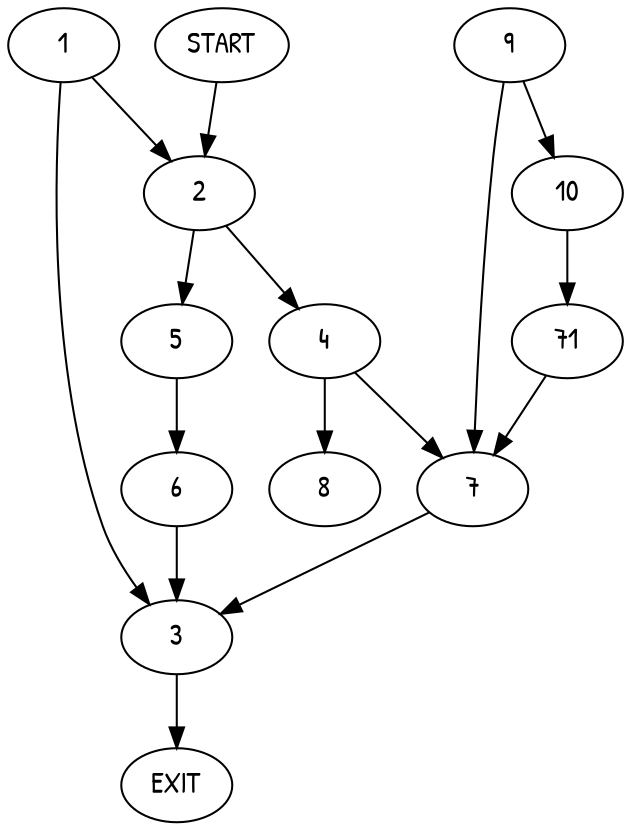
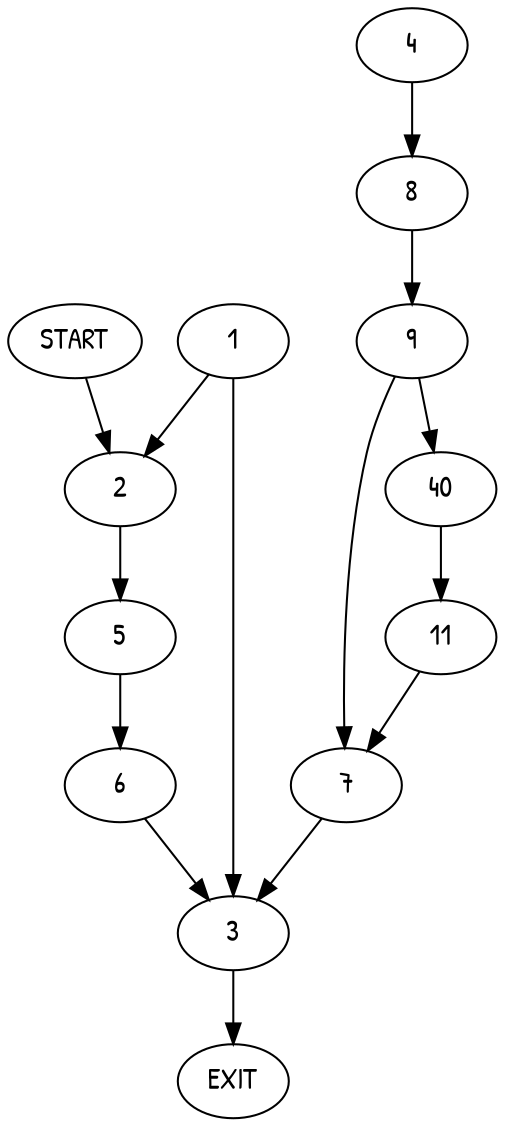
(567, 193) -> (441, 489)
none -> (412, 257)
(255, 259) -> none
(567, 341) -> (441, 637)
(391, 408) -> none
